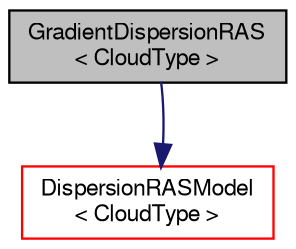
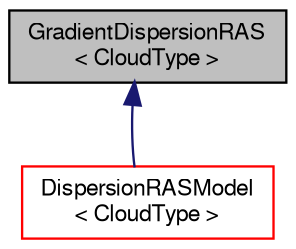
(163, 113) -> (132, 136)
